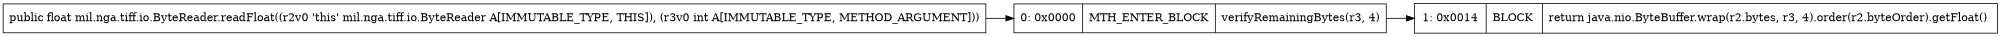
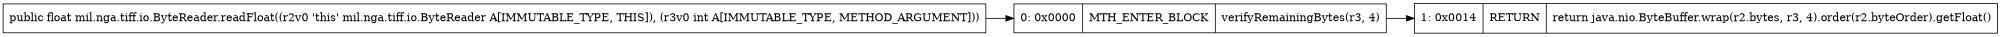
(1513, 18) -> (1515, 18)
